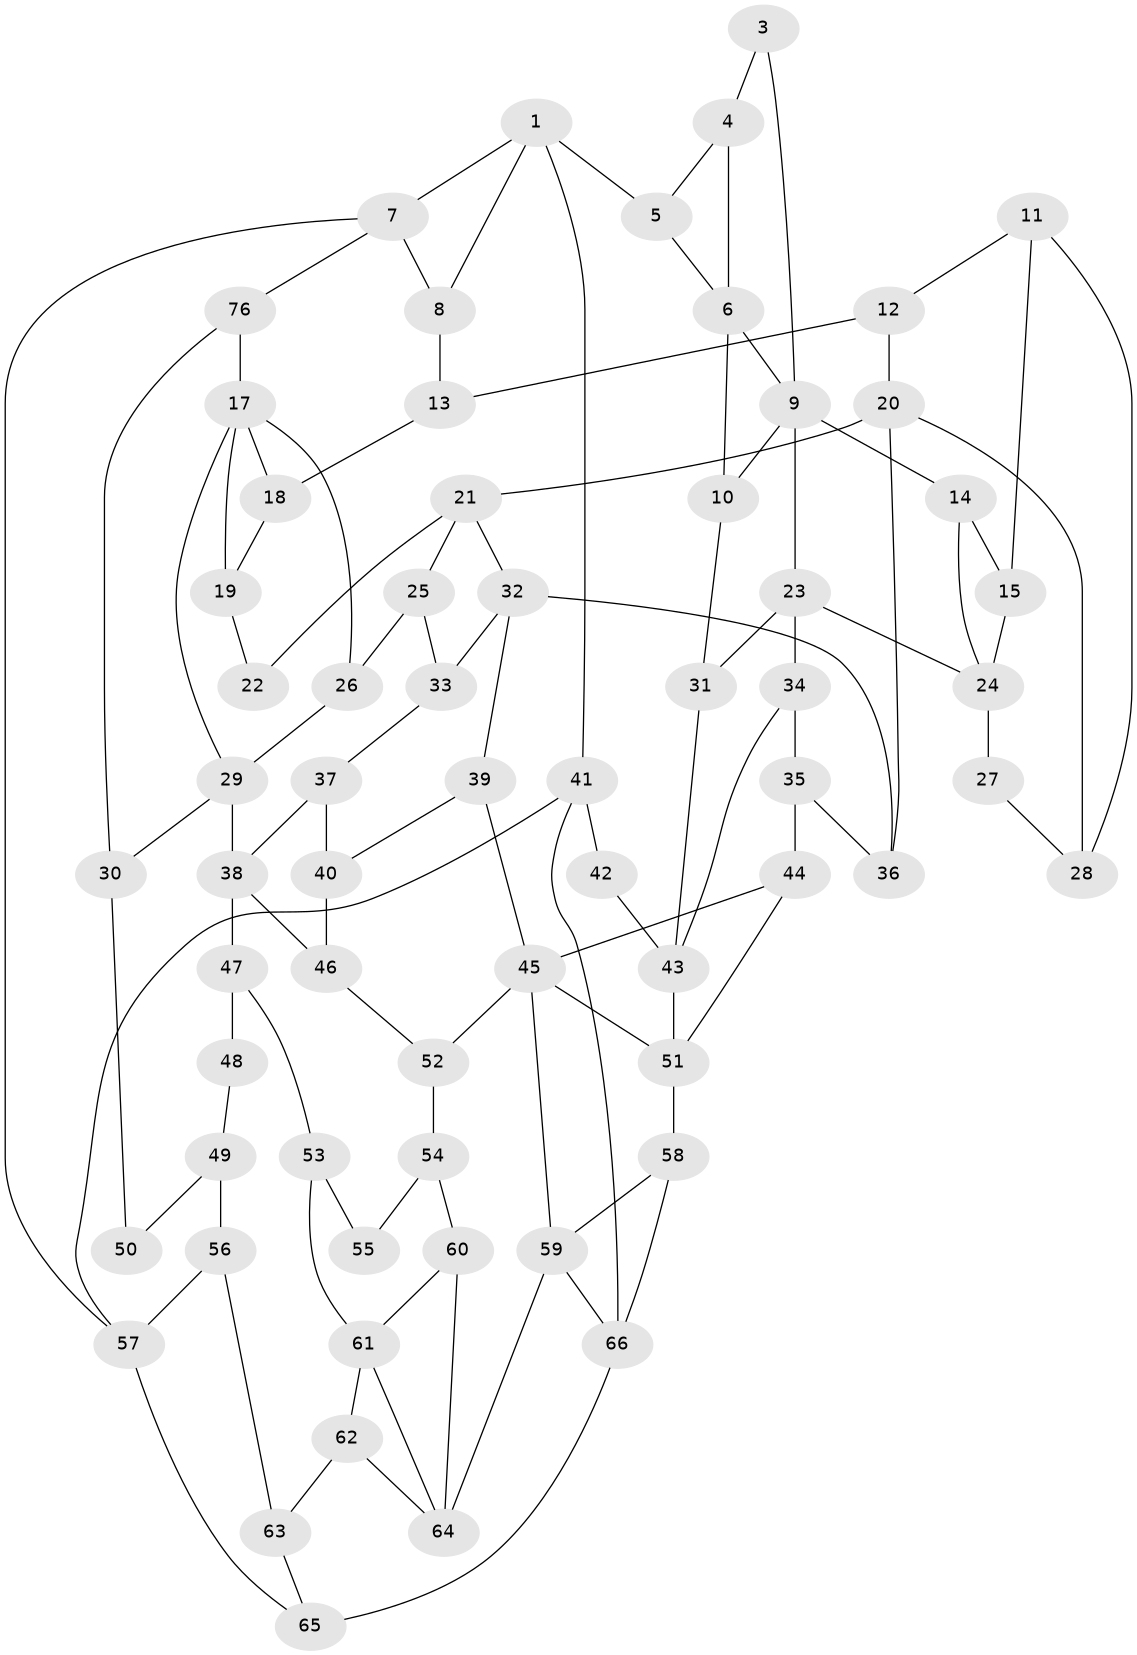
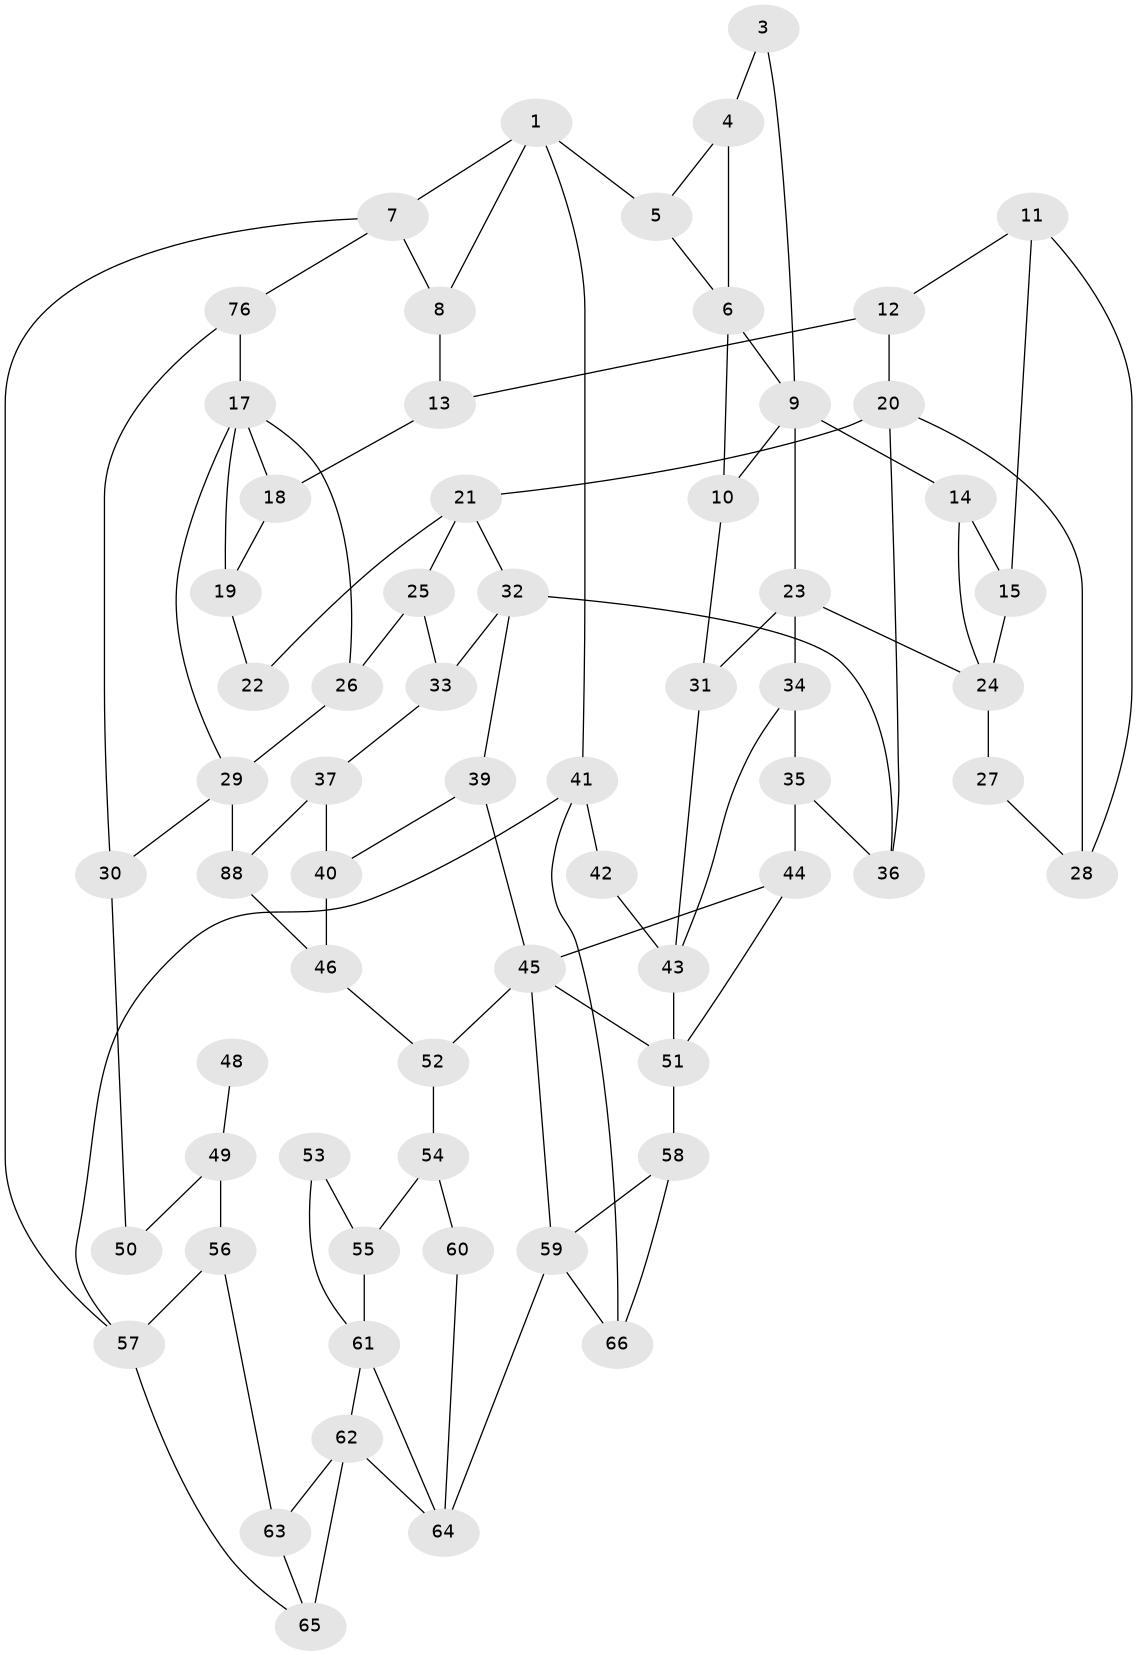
(232, 875) -> (232, 875)
(232, 969) -> none
(411, 1298) -> (364, 1298)
(514, 1534) -> (329, 1533)
